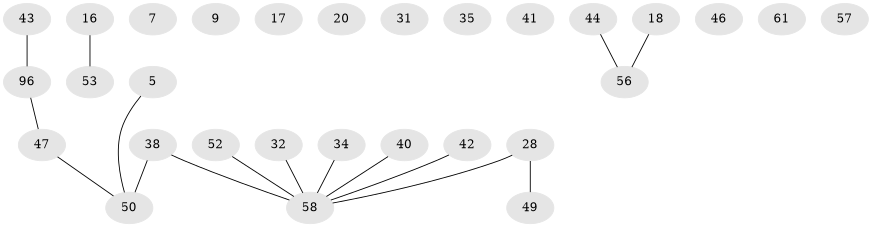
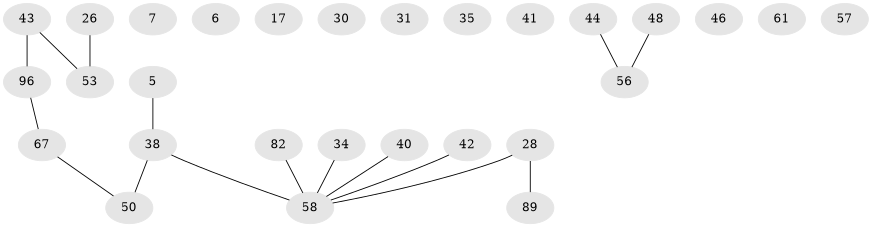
(90, 19) -> (90, 19)
(216, 19) -> (216, 19)
(342, 19) -> (342, 19)
(656, 19) -> (656, 19)
none -> (58, 51)
(119, 142) -> (153, 114)
(42, 145) -> (42, 145)
(216, 145) -> none
(279, 145) -> (279, 145)
(530, 208) -> (530, 208)
